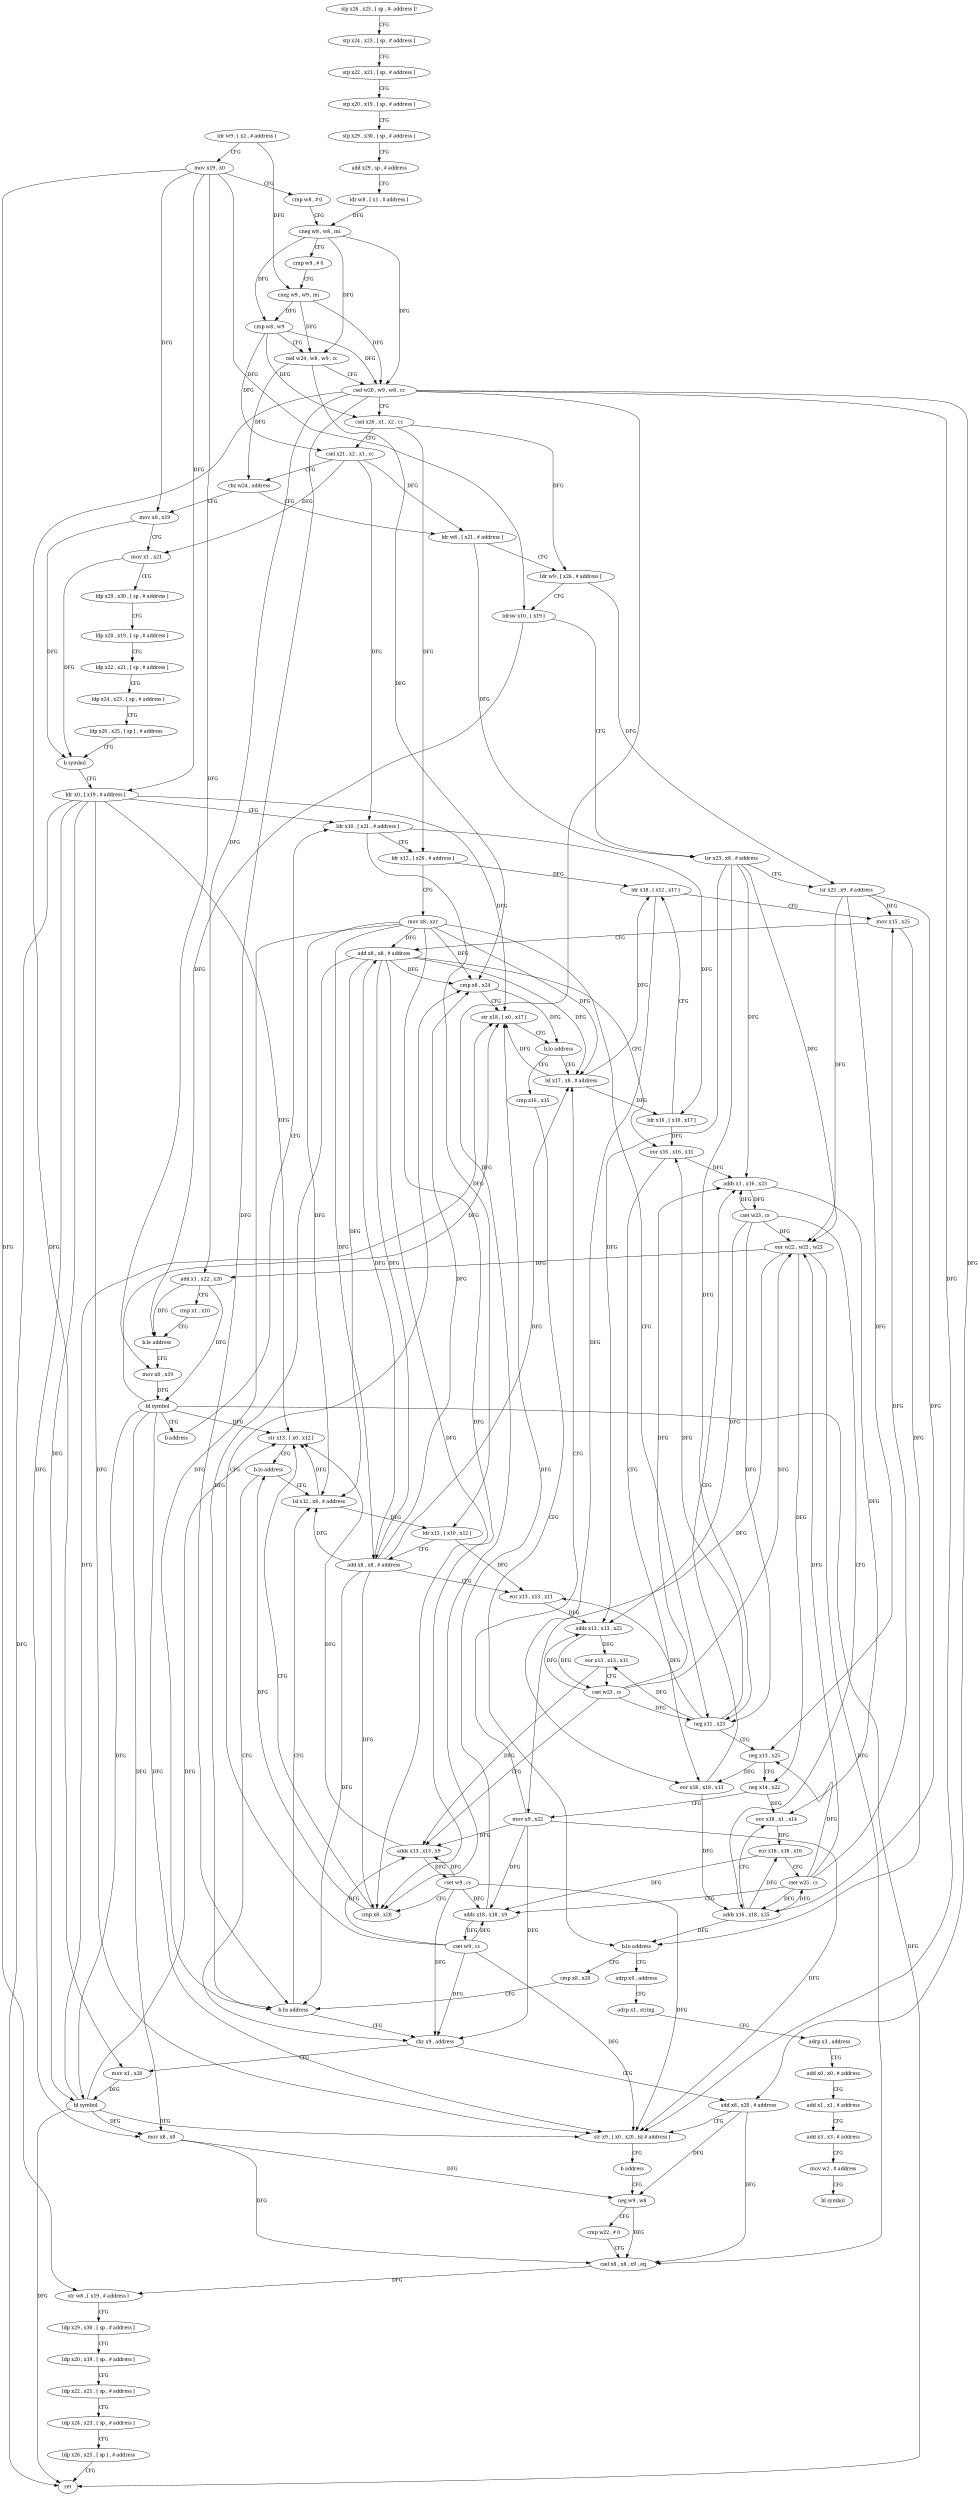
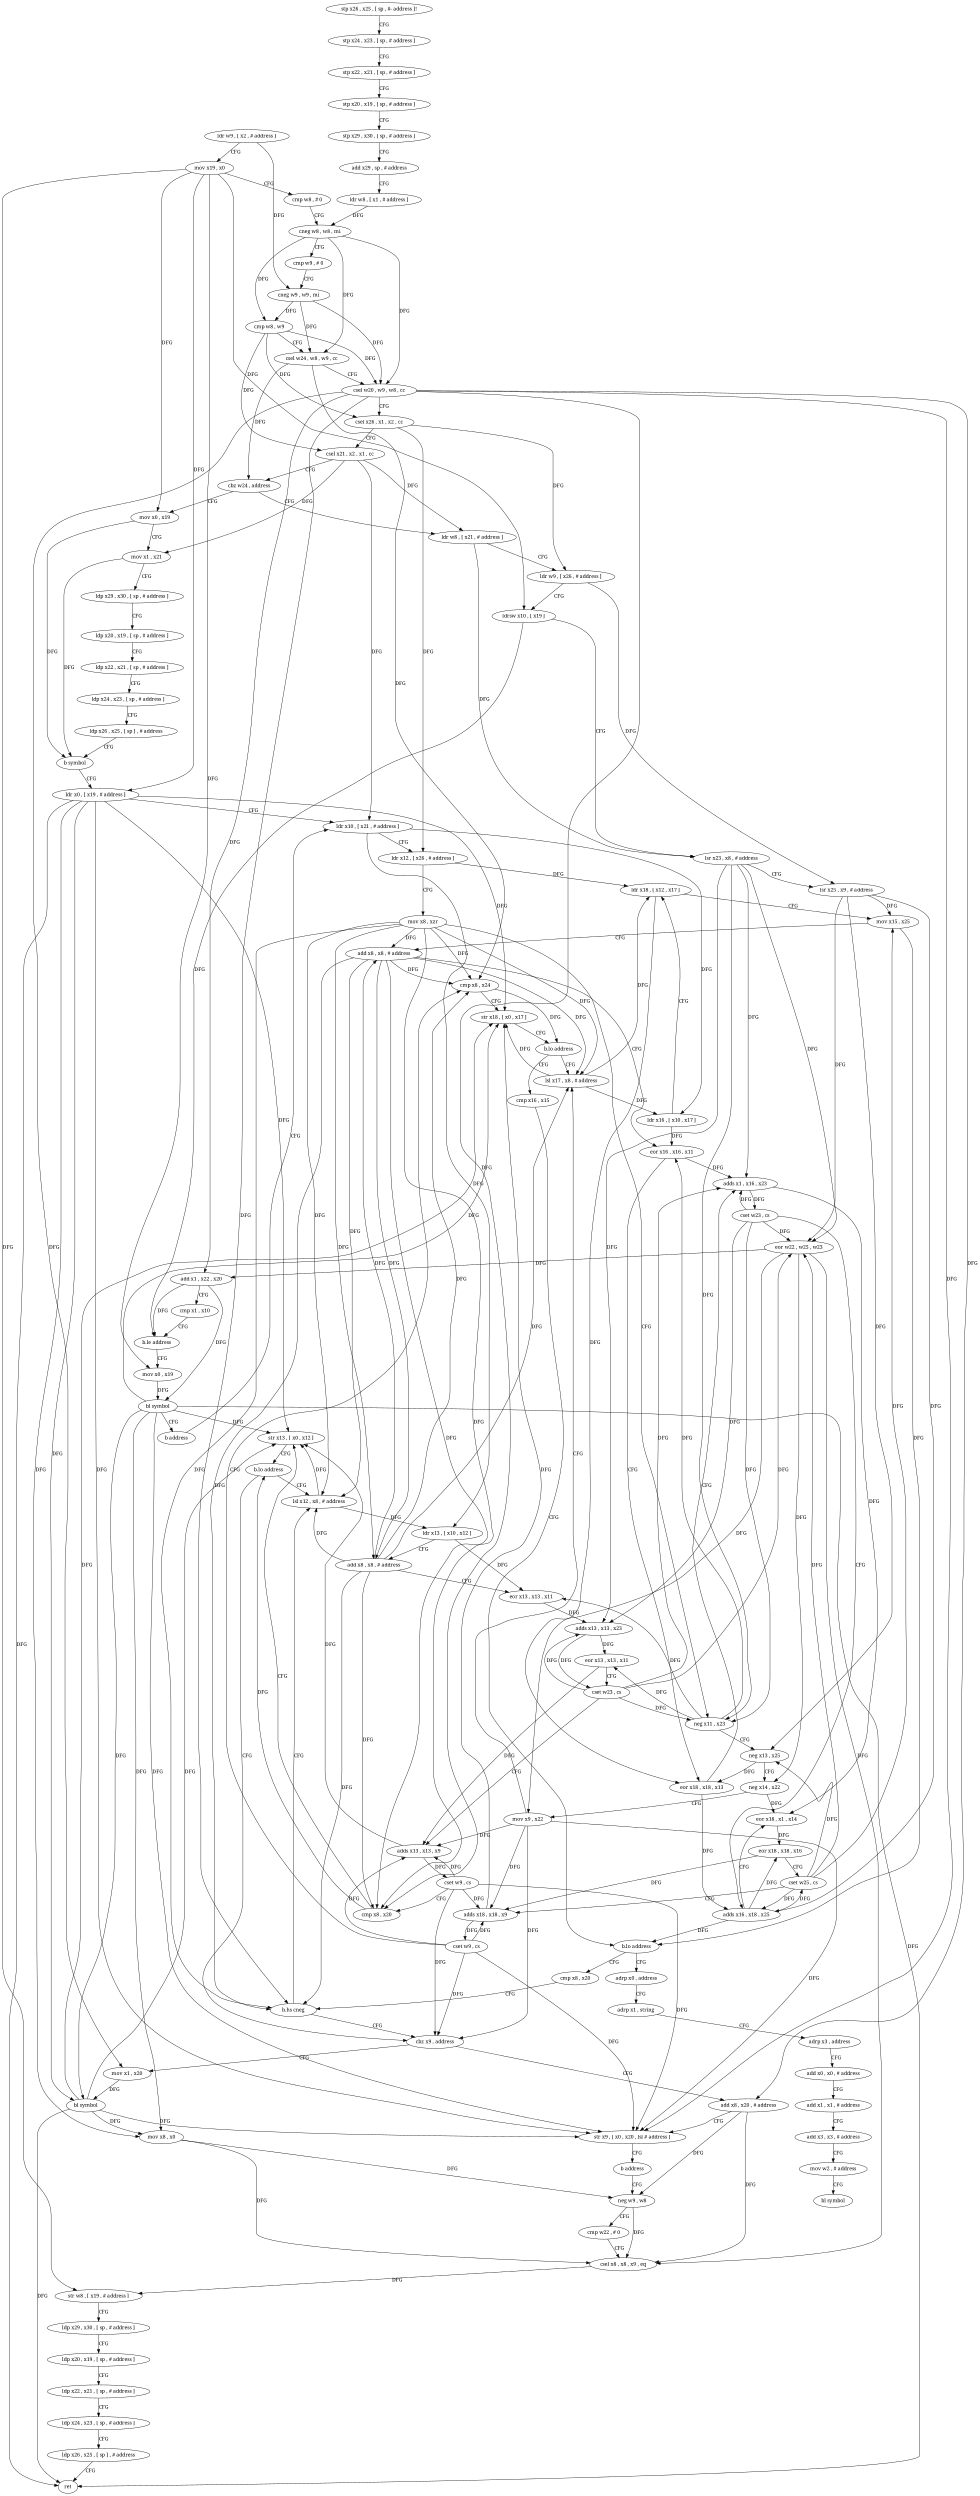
(293, 2010) -> (293, 2010)
